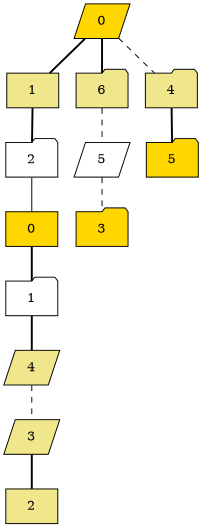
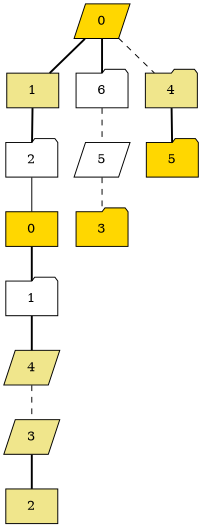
(102, 90) -> (102, 90)
